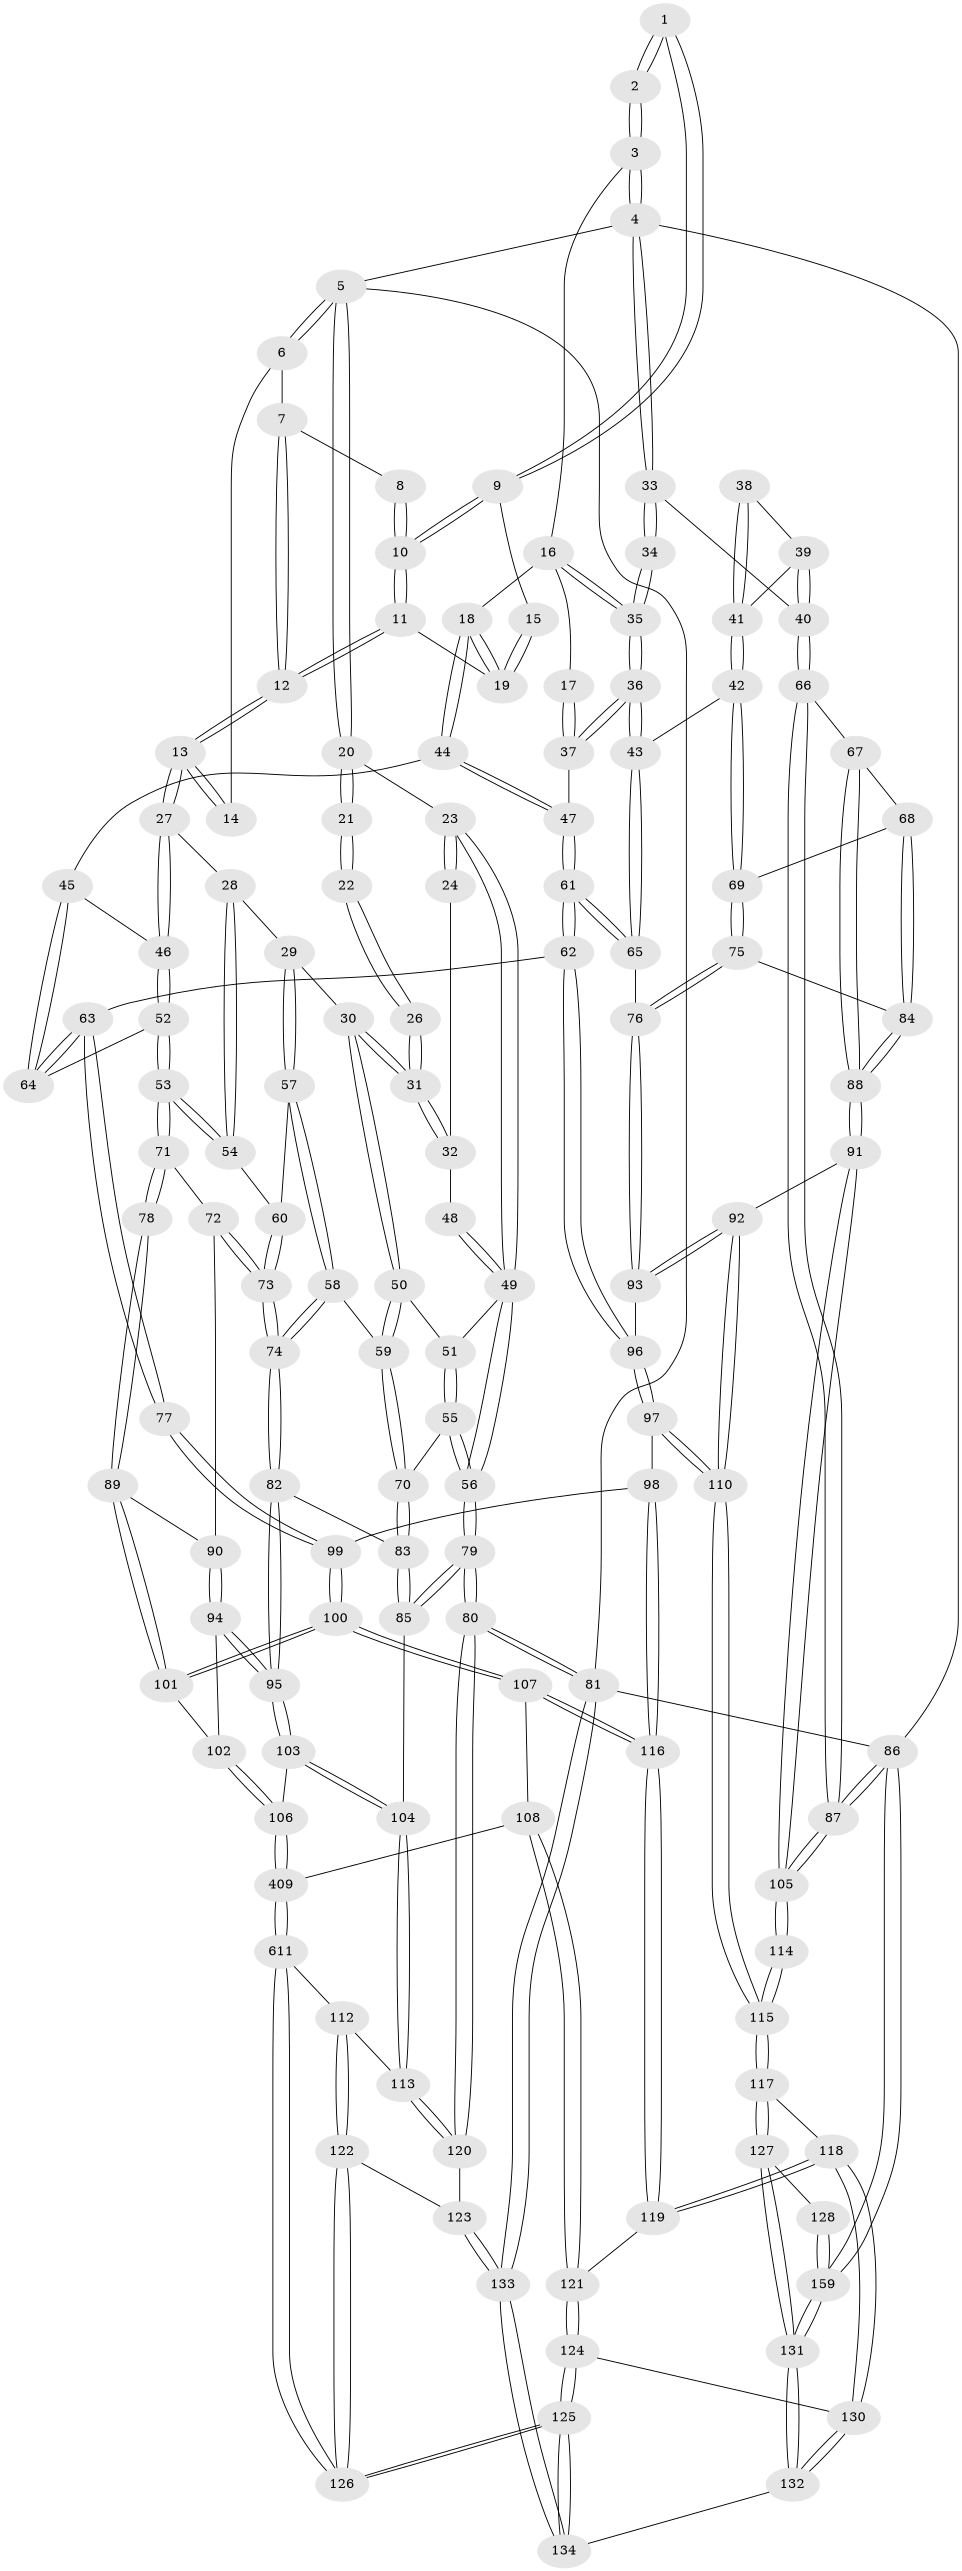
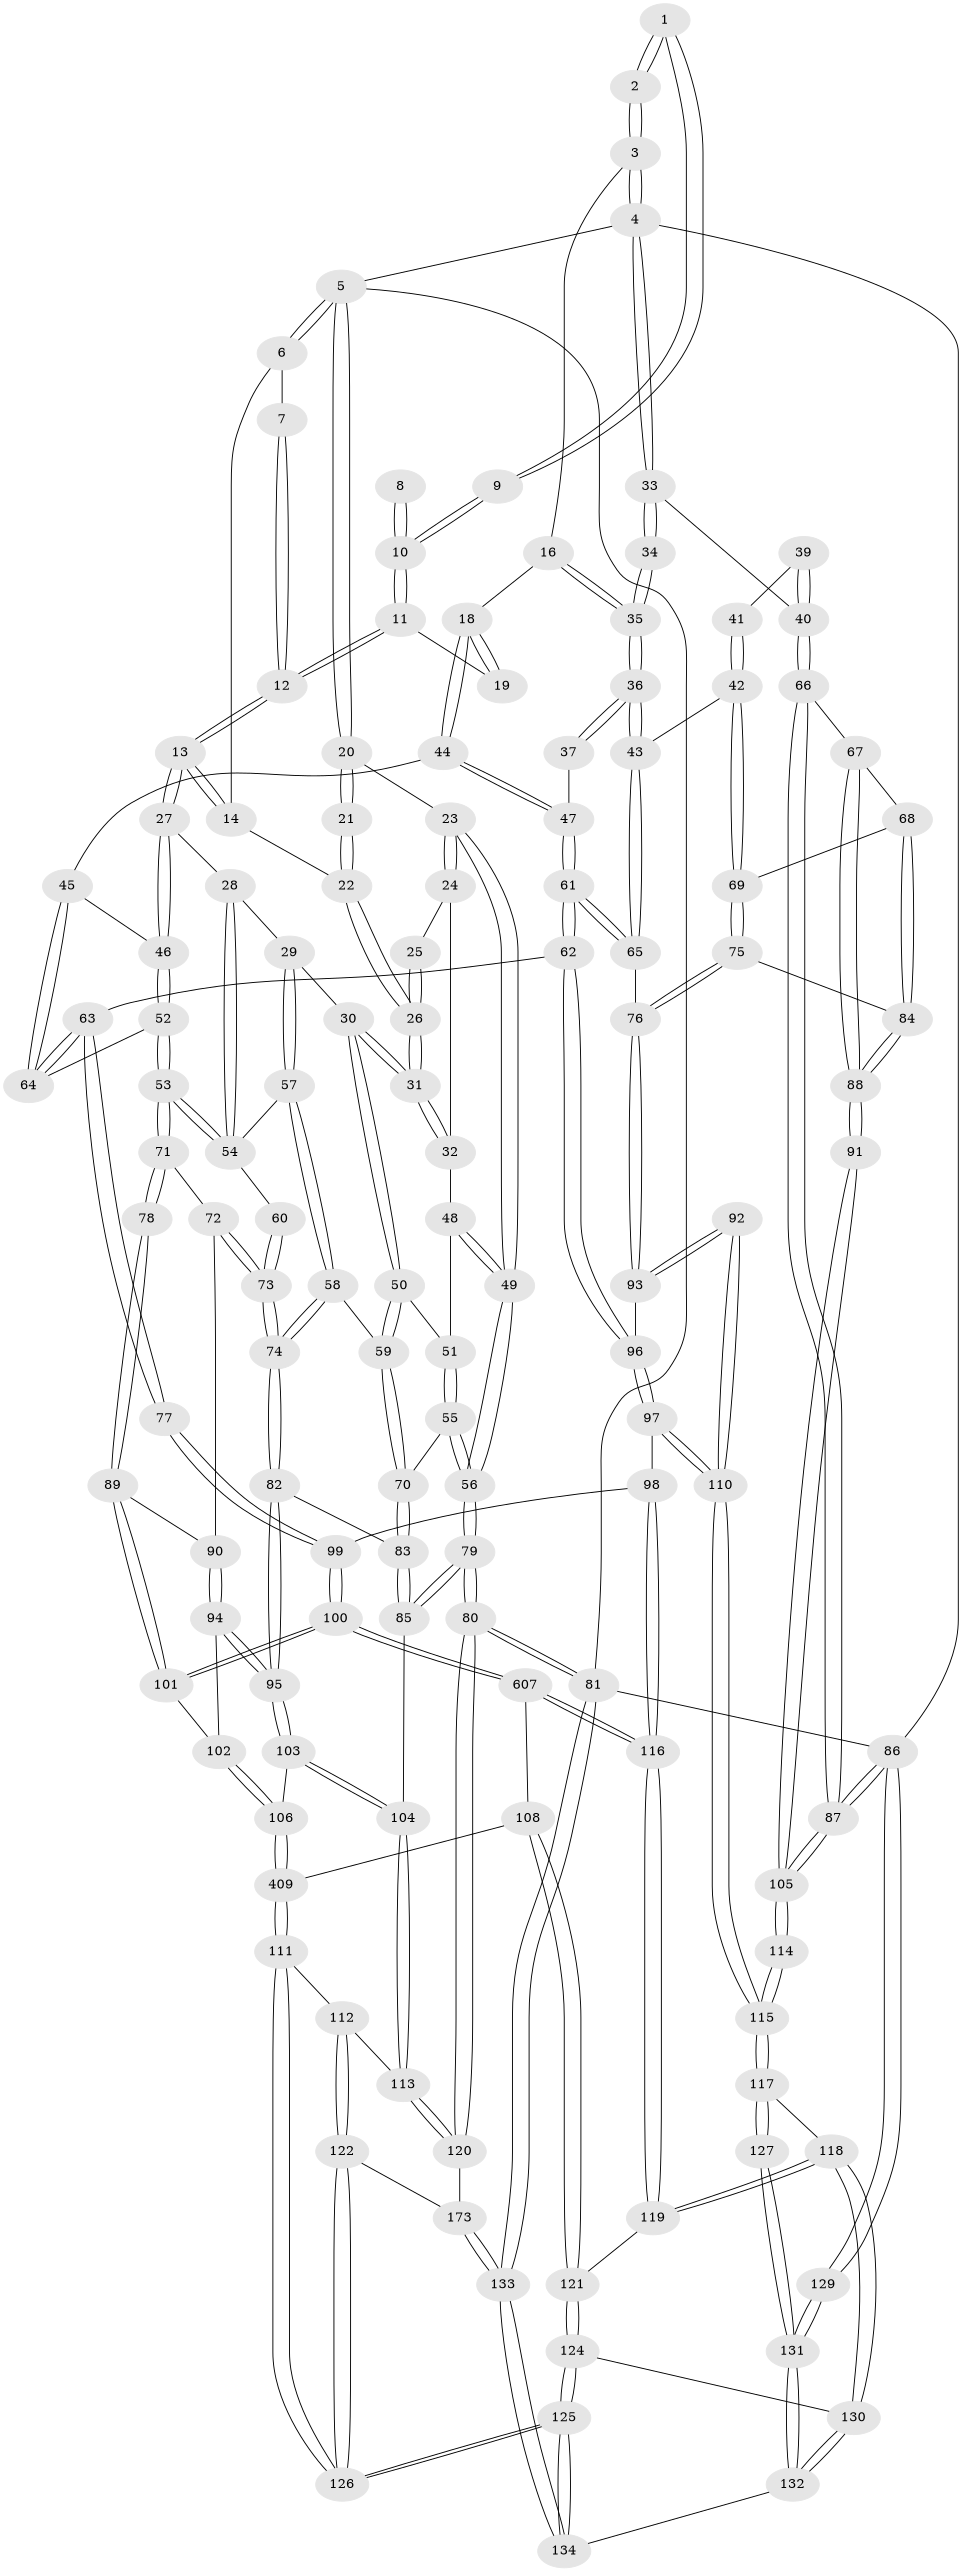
(341, 453) -> none
(745, 487) -> none
(534, 620) -> none
(569, 686) -> none
none -> (289, 853)
none -> (415, 953)
(285, 1153) -> (260, 1119)
(796, 1186) -> none
(480, 1319) -> (450, 1286)
(525, 1685) -> (525, 1685)
(281, 1952) -> (281, 1952)
(460, 2218) -> (460, 2218)
(823, 2218) -> none
(823, 2285) -> (823, 2285)
